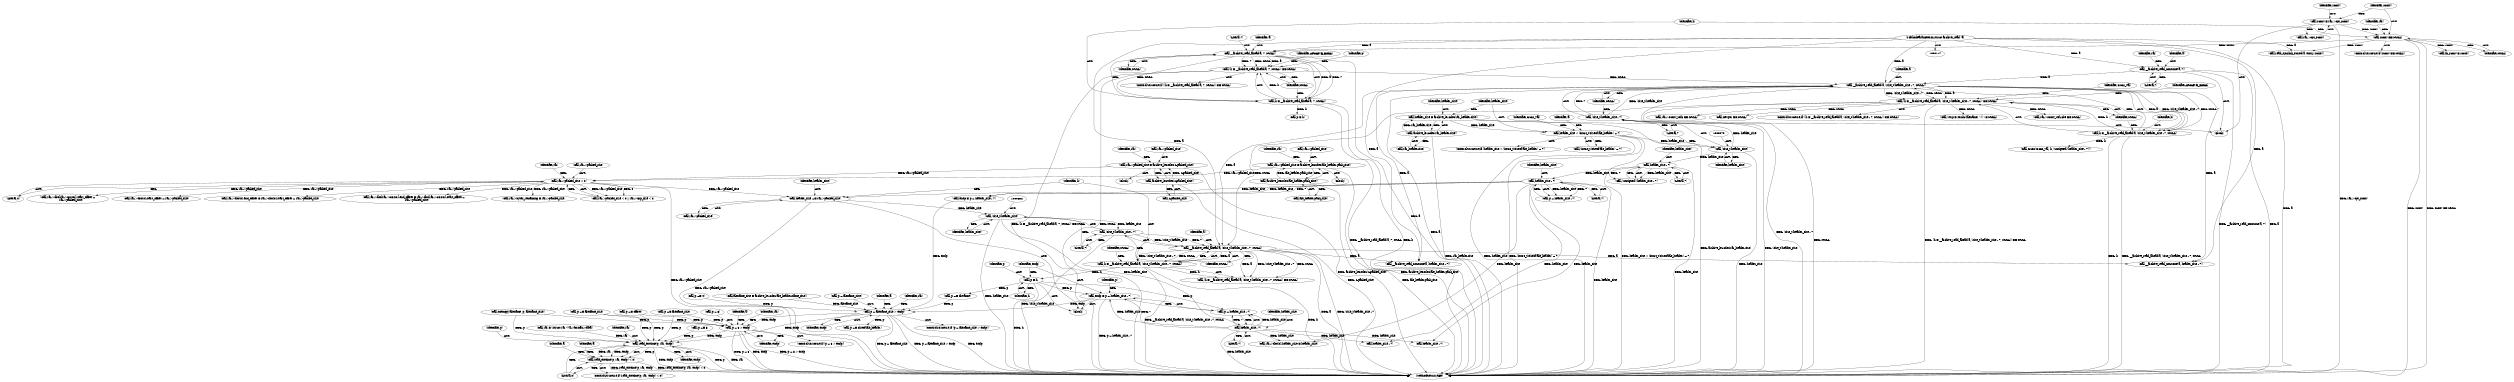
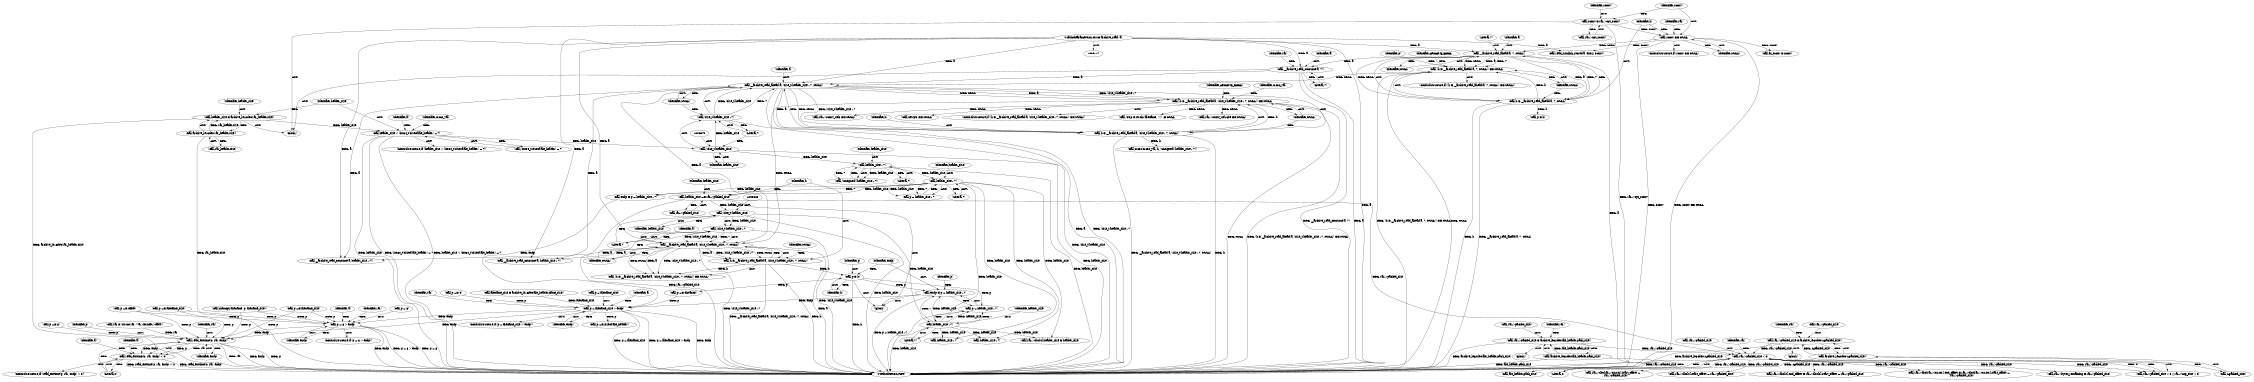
none -> (1394, 57)
(689, 189) -> (1275, 202)
(1308, 190) -> none
